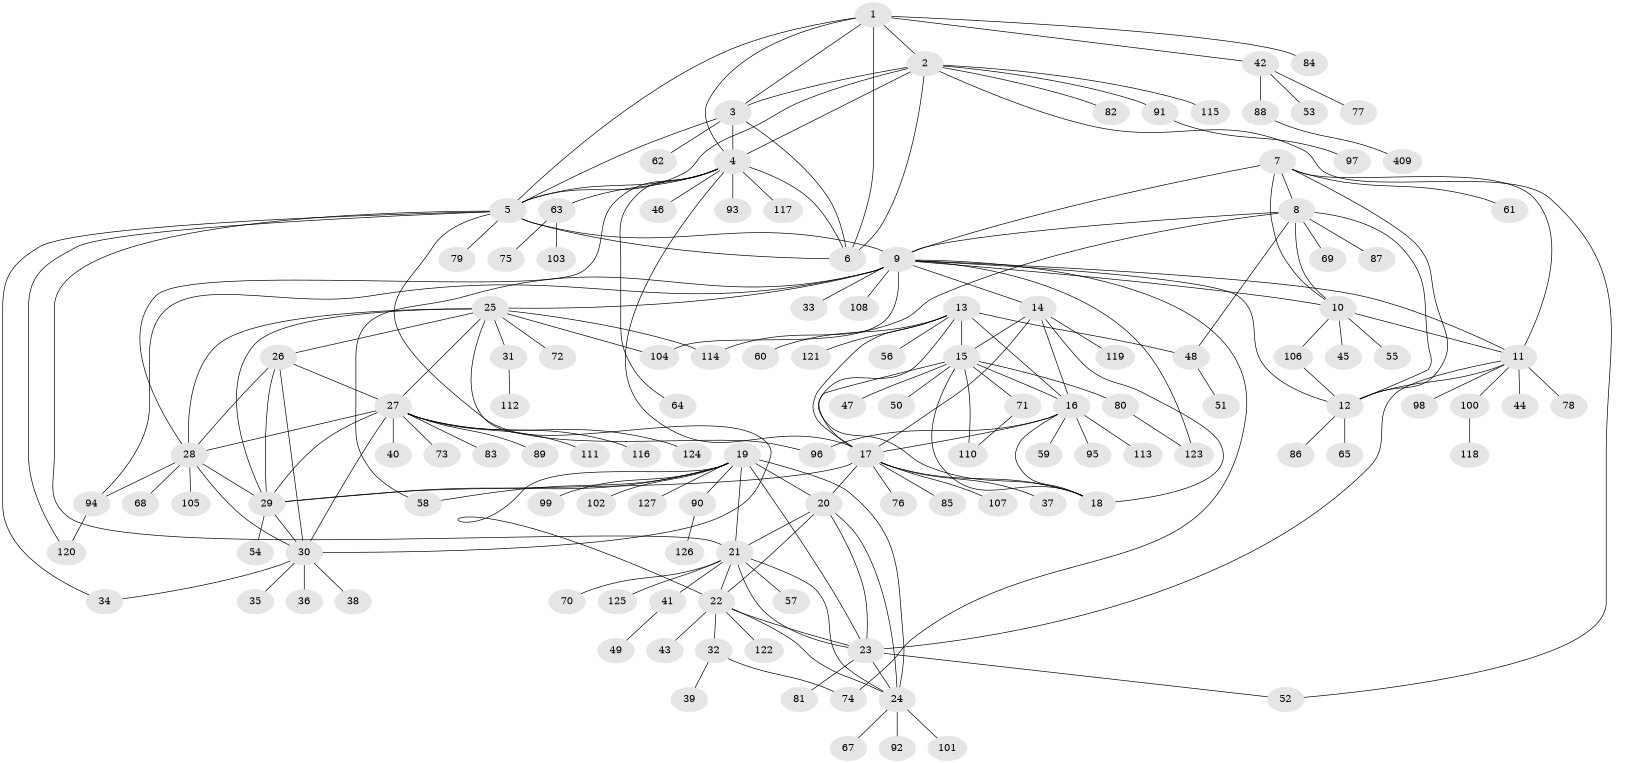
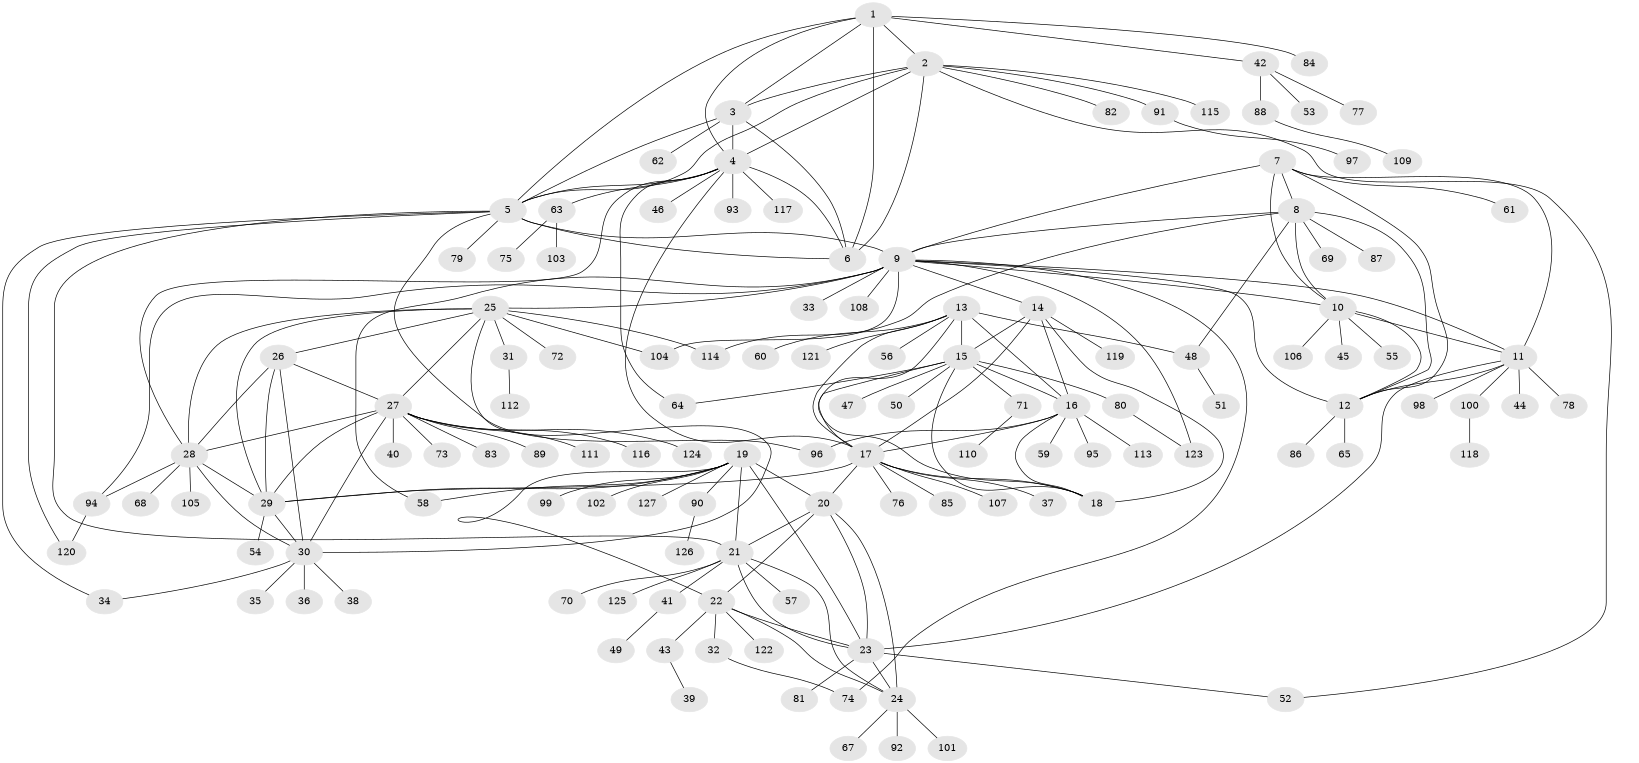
(1402, 162) -> (1402, 162)
(1319, 382) -> (1421, 354)
(970, 406) -> (814, 386)
(886, 536) -> none
(726, 577) -> none
(702, 675) -> (677, 675)
